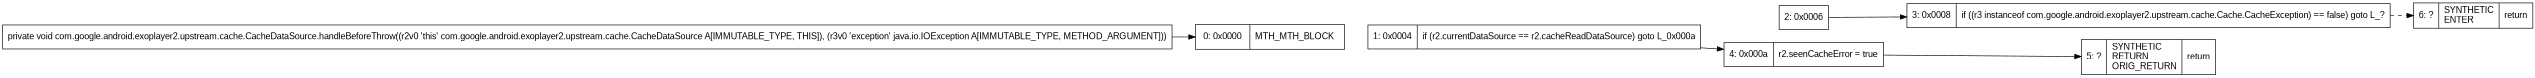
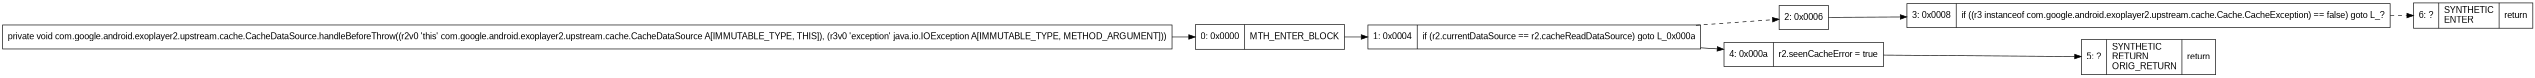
none -> (1734, 23)
(1295, 37) -> (1295, 37)
none -> (1353, 37)
